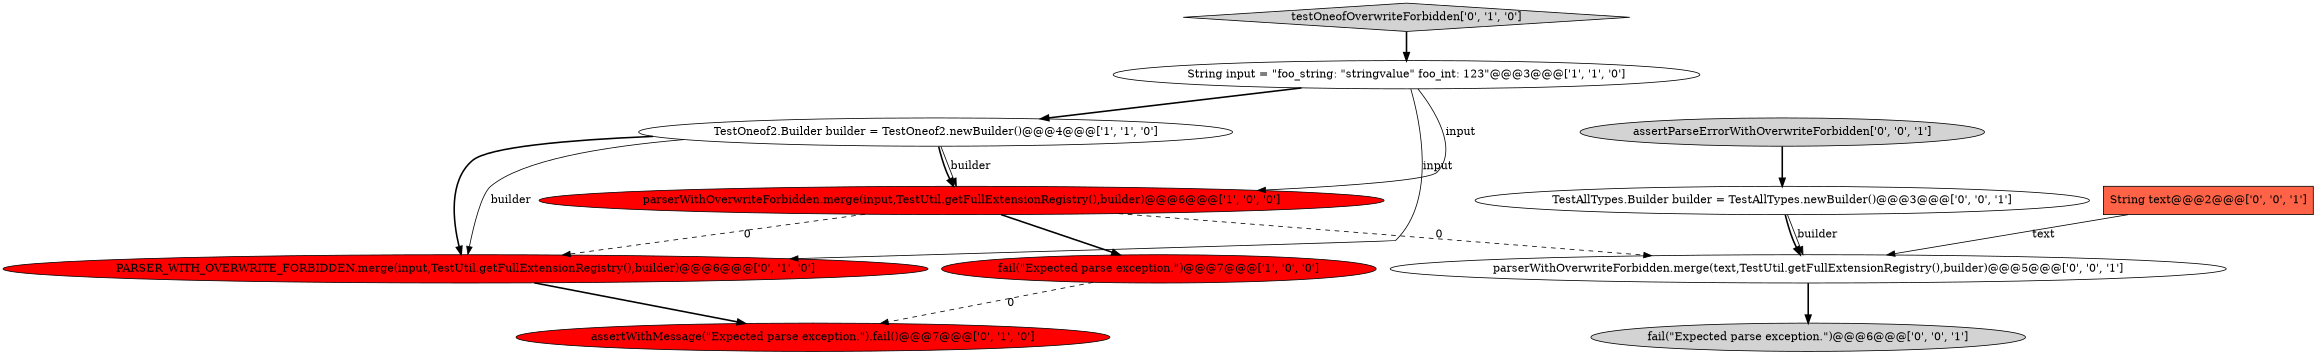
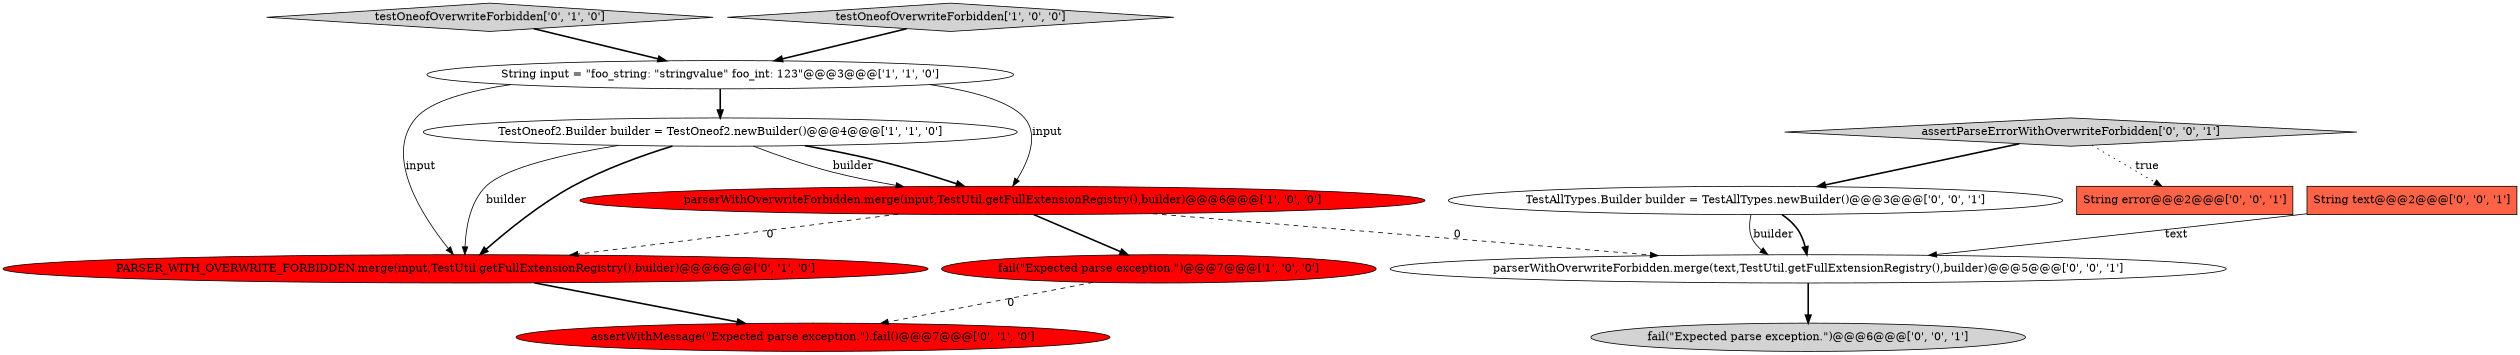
none -> (951, 17)
(1782, 132) -> (2071, 132)
none -> (2185, 200)
